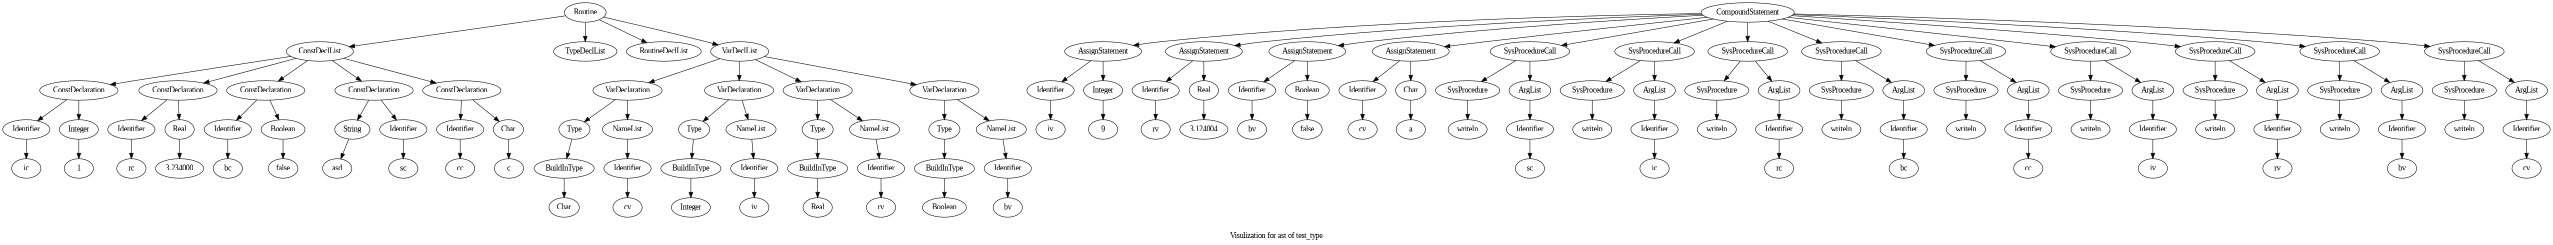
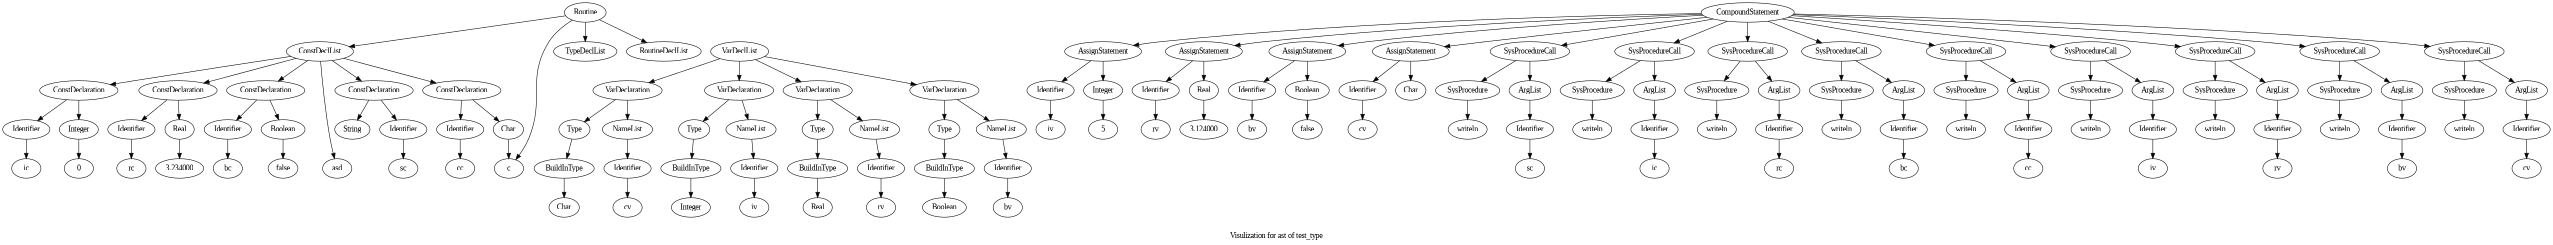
(658, 30) -> (537, 83)
(1103, 129) -> (1103, 129)
(1204, 129) -> (1204, 129)
(1411, 129) -> none
(346, 146) -> (325, 107)
(79, 168) -> (79, 168)
